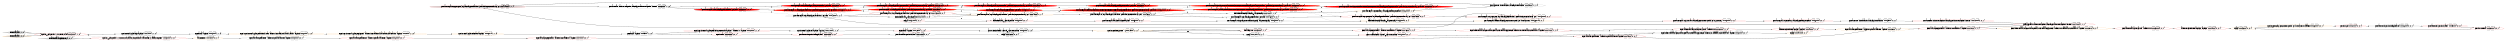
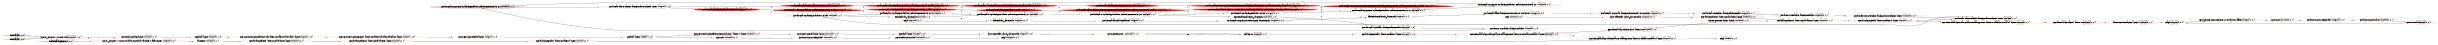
(1192, 33) -> none
